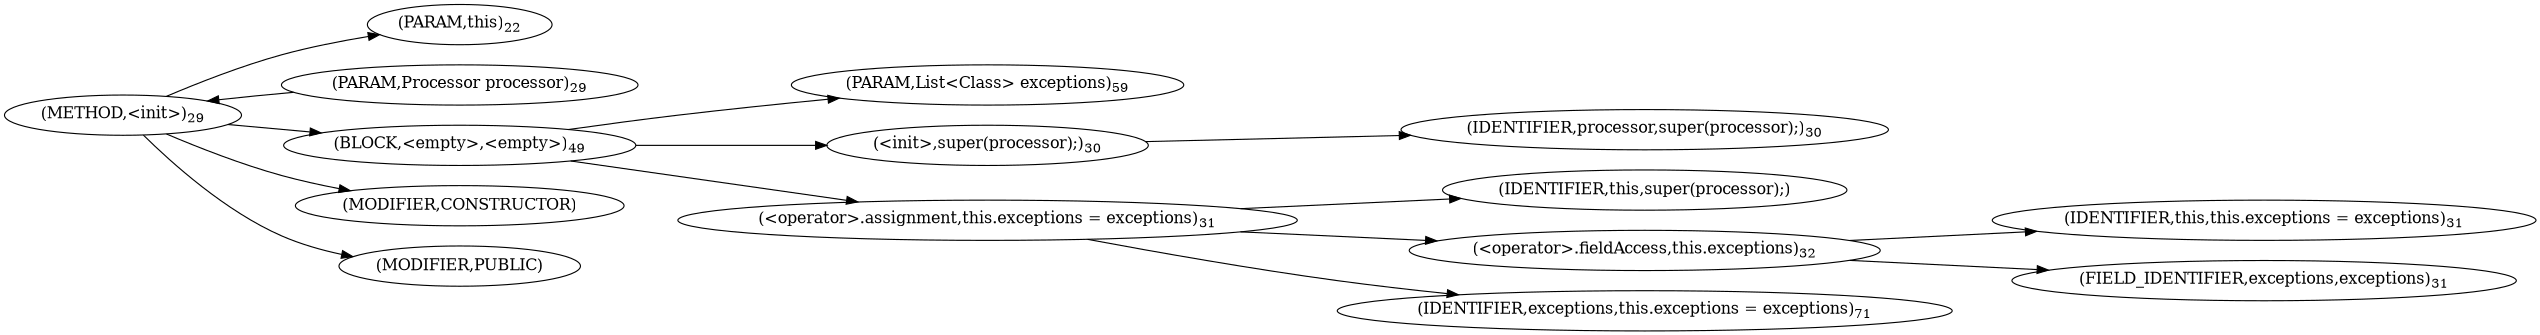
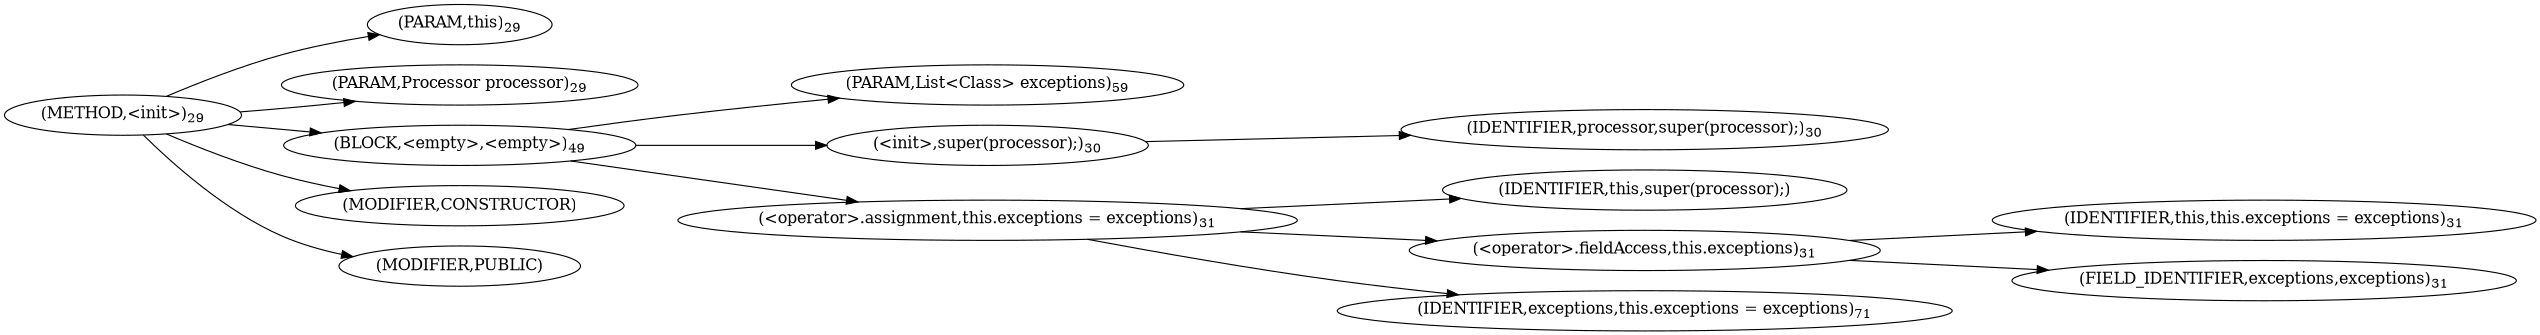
(513, 23) -> (513, 23)
(256, 96) -> (292, 108)
(1808, 249) -> (1808, 249)
